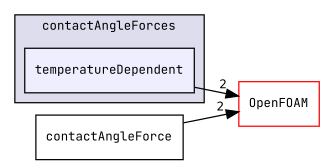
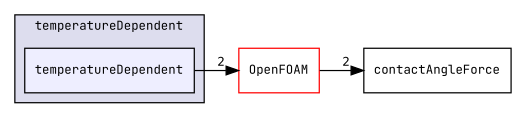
(110, 27) -> (110, 27)
(205, 119) -> (335, 71)
